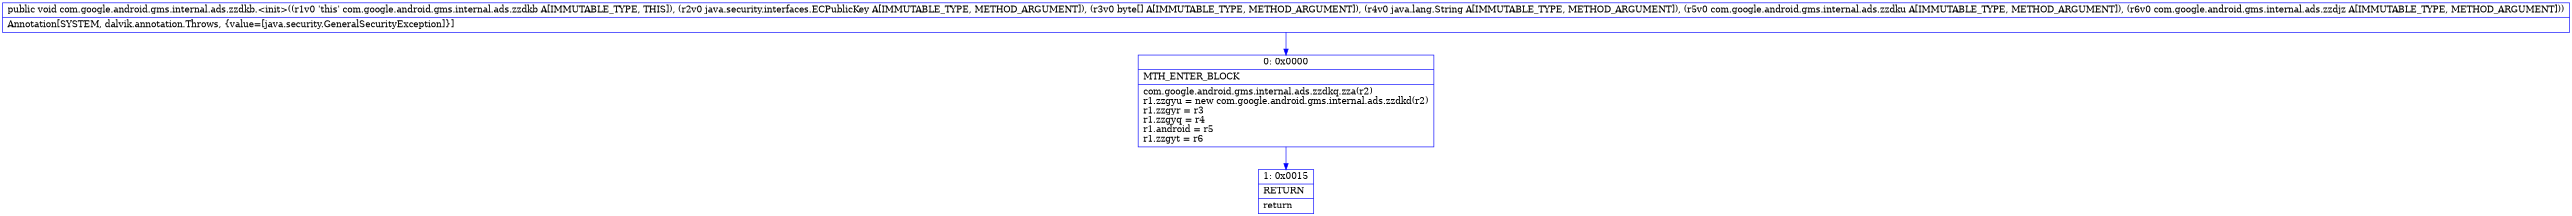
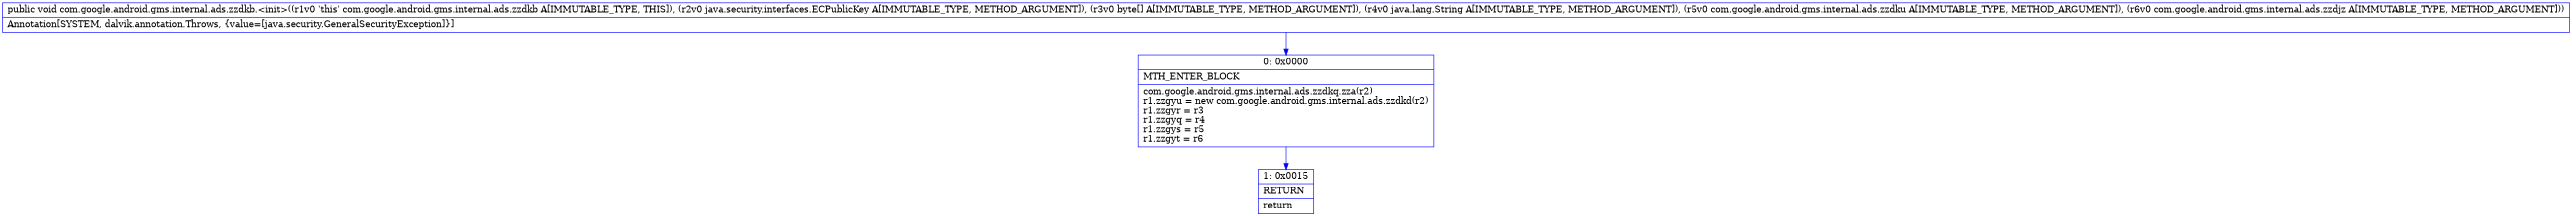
(1178, 130) -> (1174, 130)
